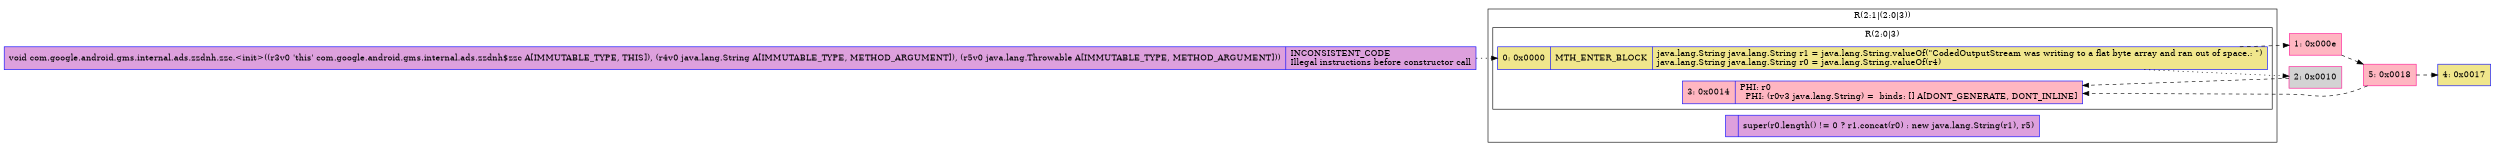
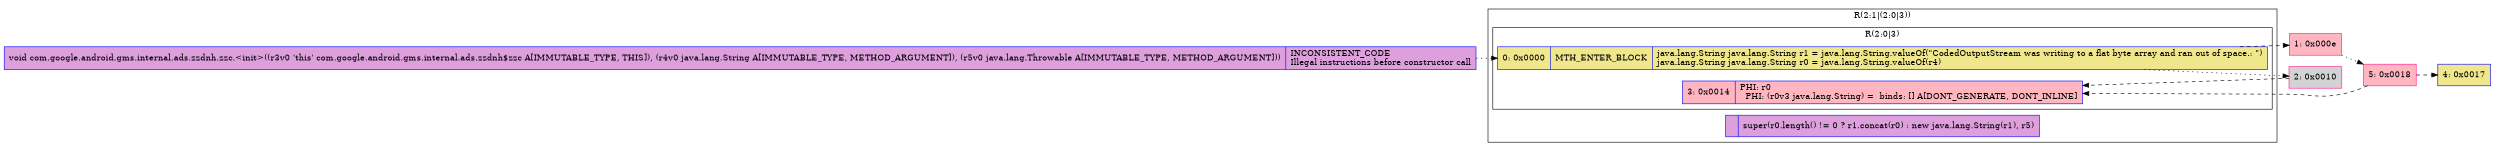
(2350, 58) -> (2350, 58)
